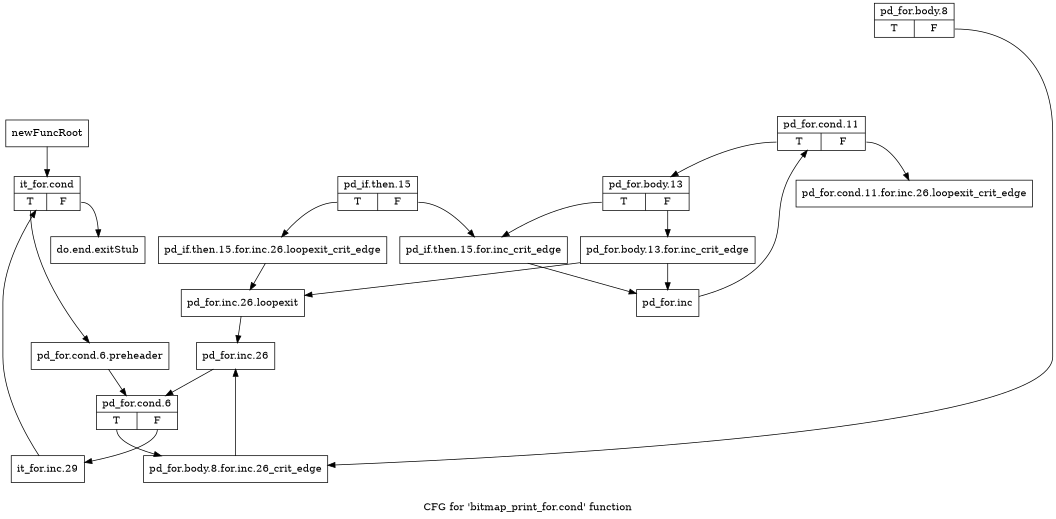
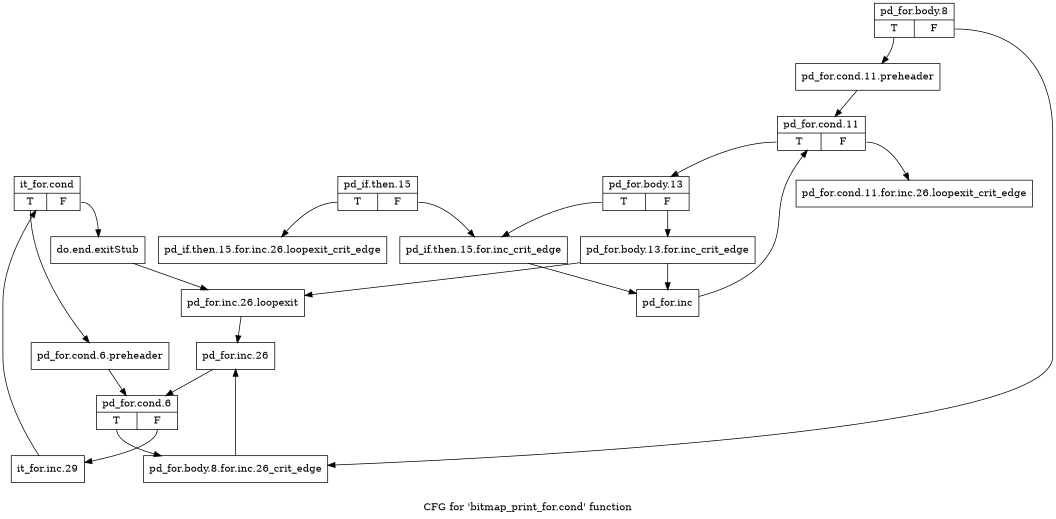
none -> (868, 77)
(47, 133) -> none
(260, 273) -> (167, 275)
